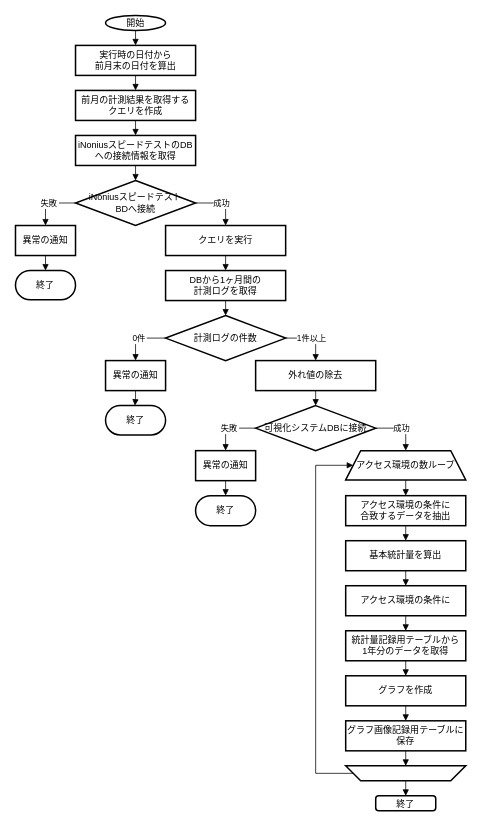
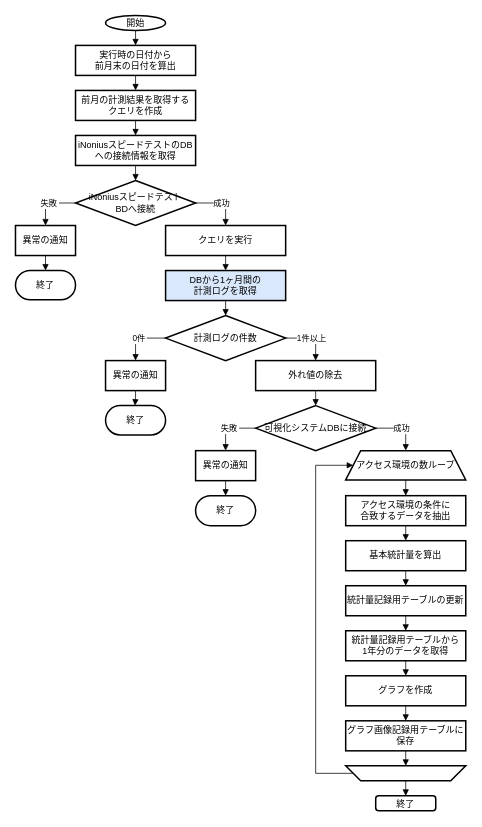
(225, 285) -> (225, 285)
(405, 600) -> (405, 600)
